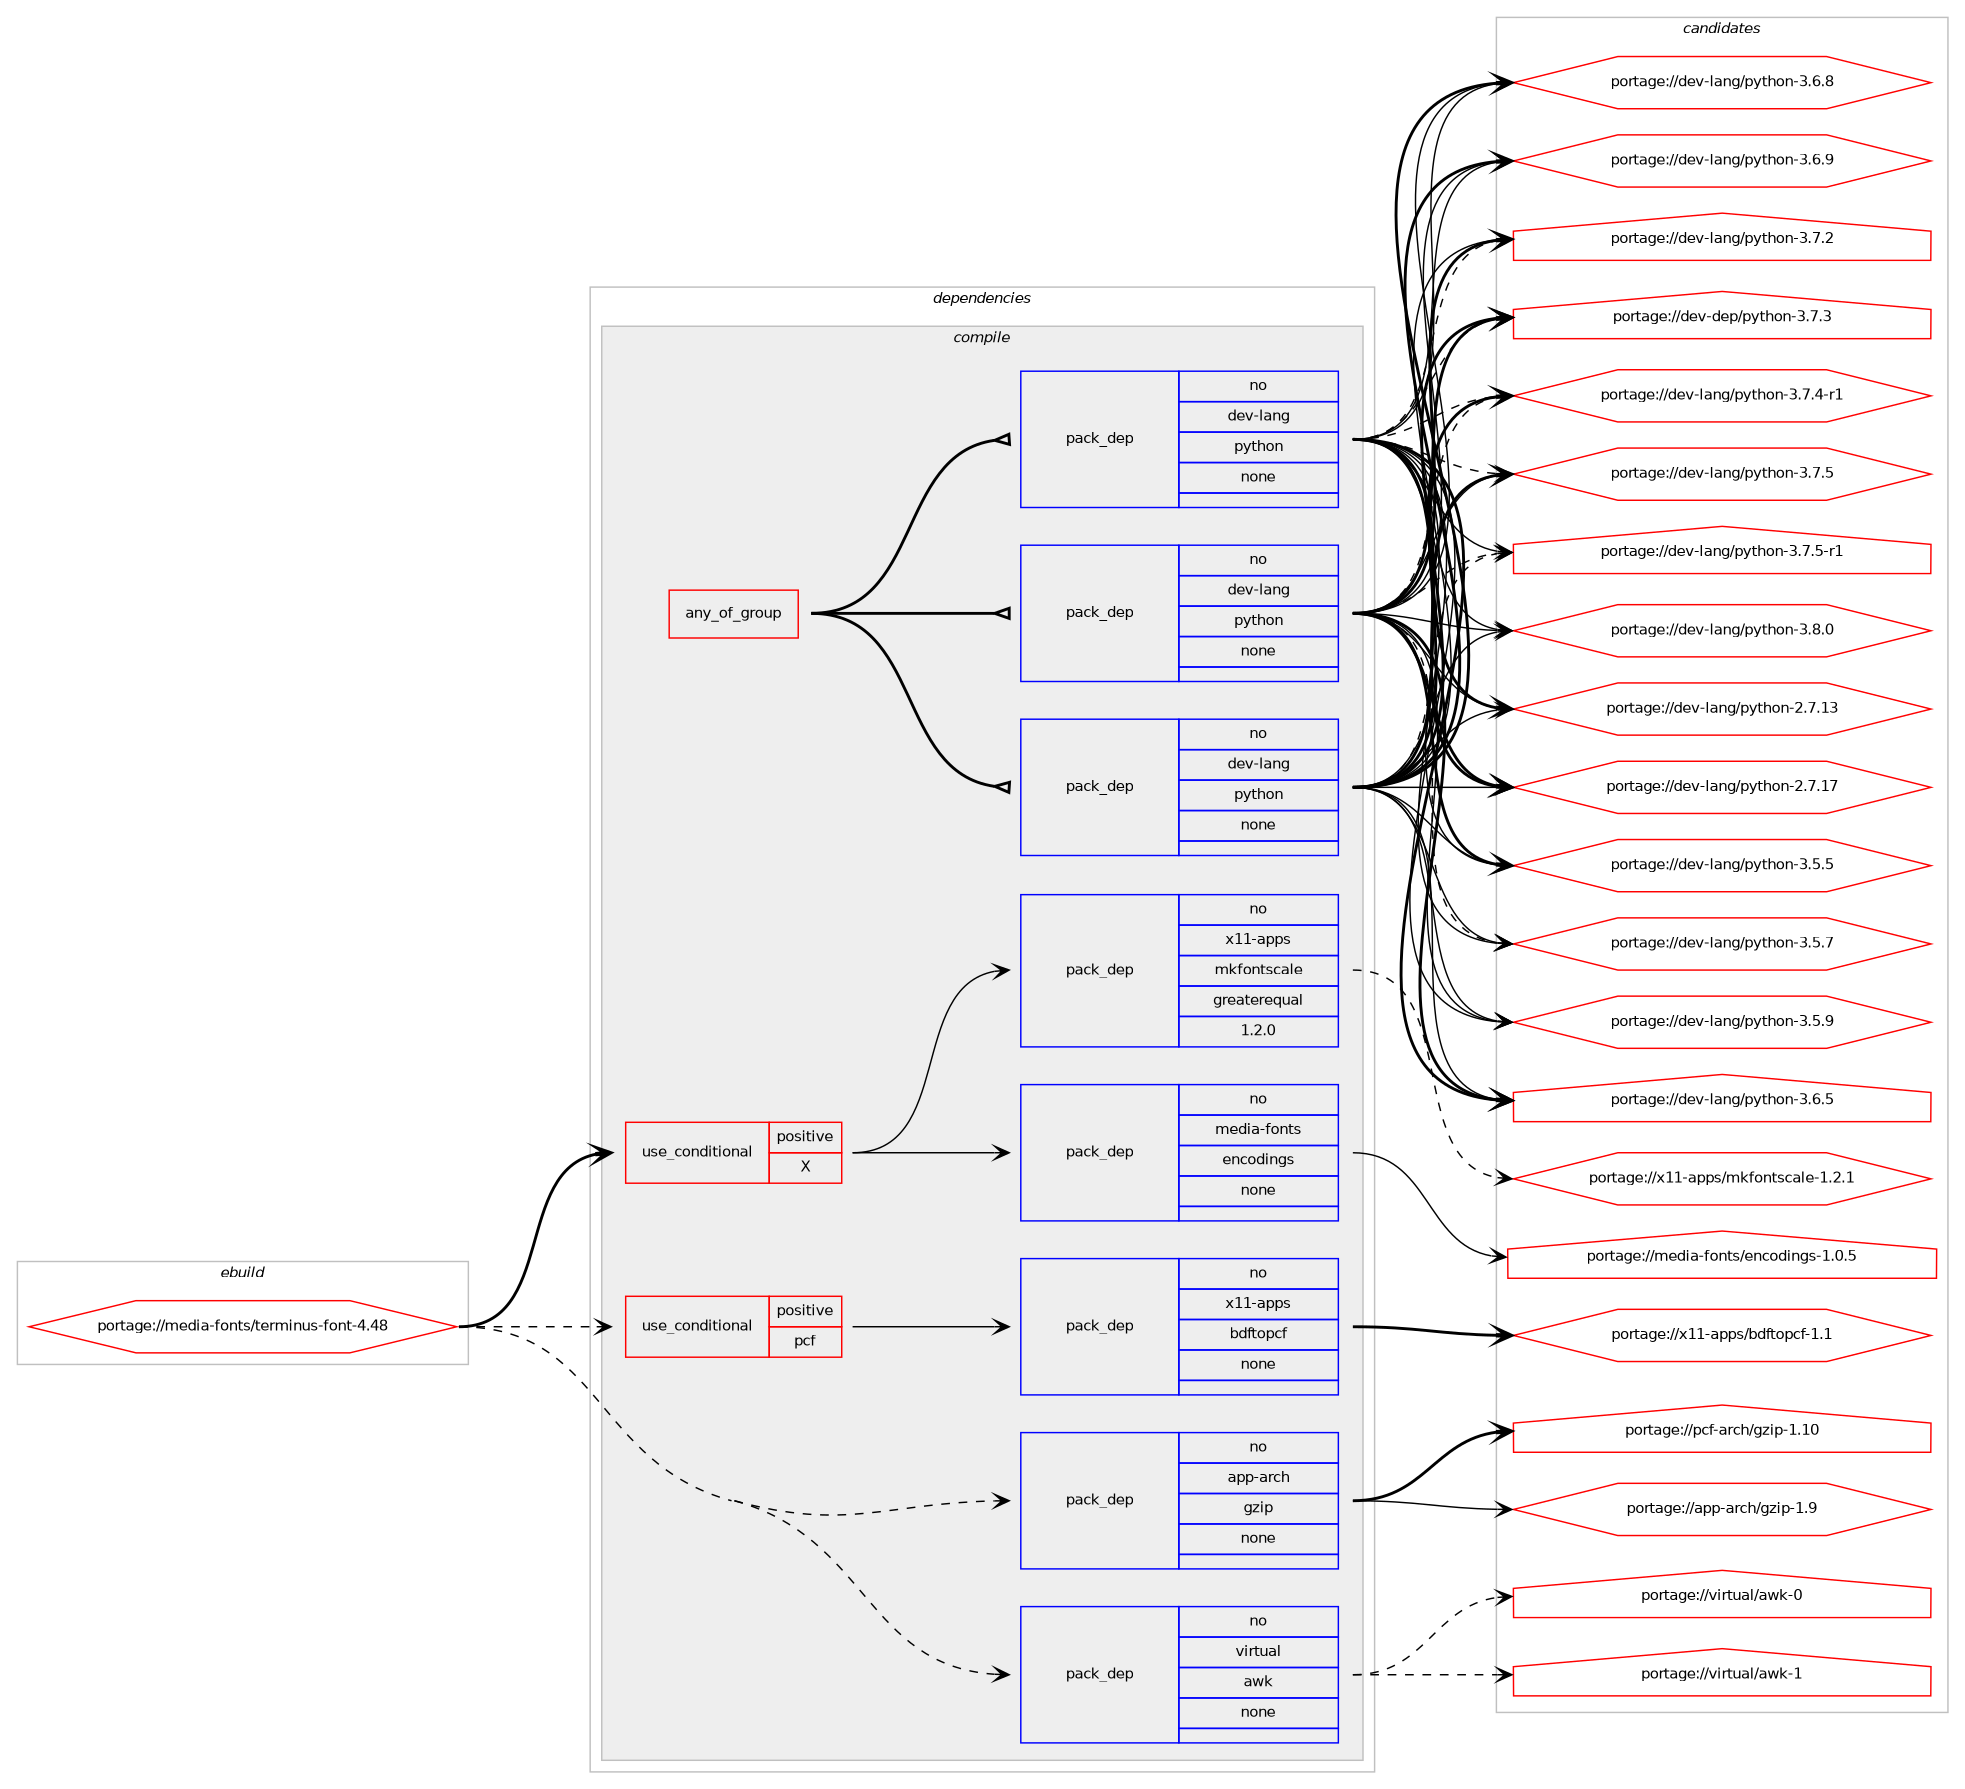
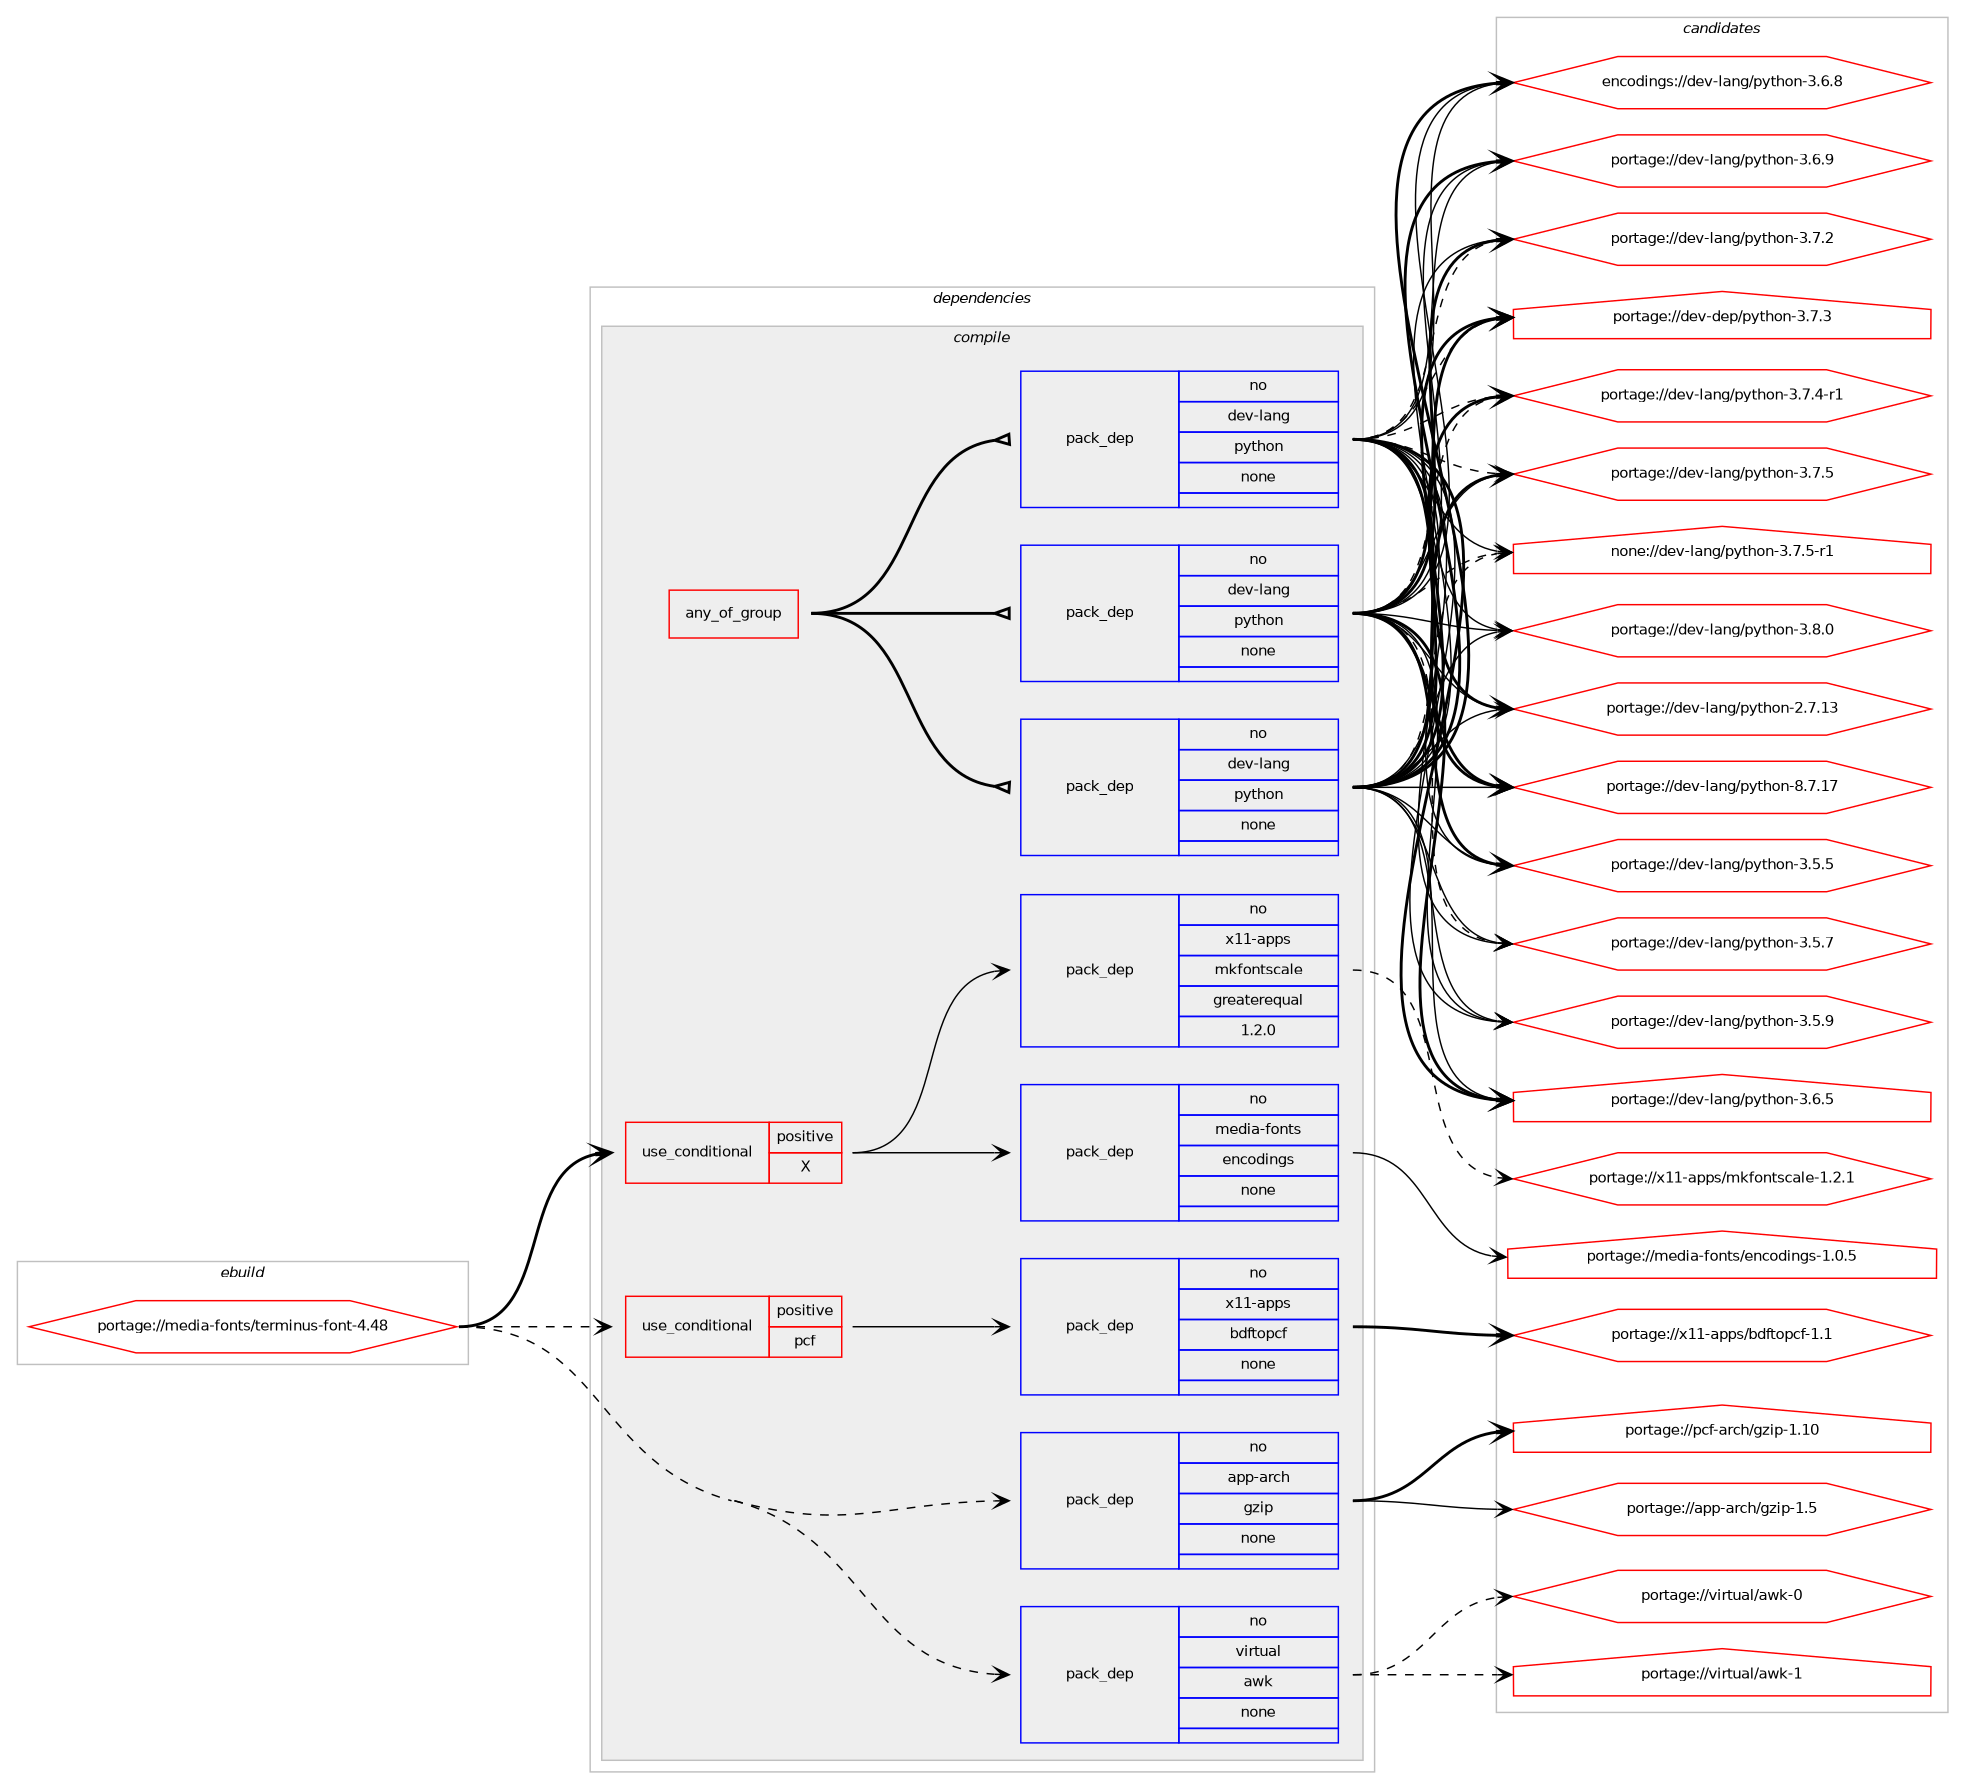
(1722, 83) -> (1722, 83)
(1722, 239) -> (1722, 239)
(1722, 552) -> (1722, 552)
(1722, 787) -> (1722, 787)
(1722, 1509) -> (1722, 1509)
(1722, 1596) -> (1722, 1596)
